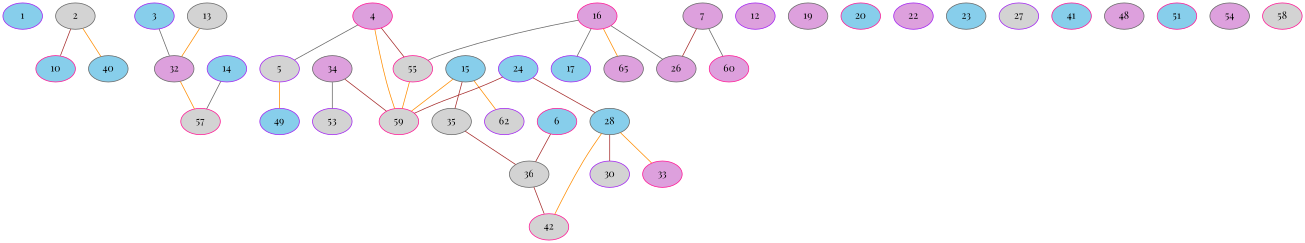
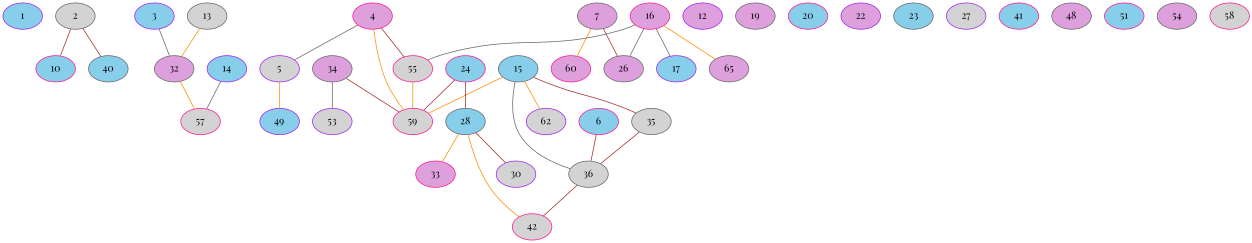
(92, 42) -> (92, 42)
(716, 42) -> (584, 43)
(518, 69) -> (466, 69)
none -> (522, 138)
